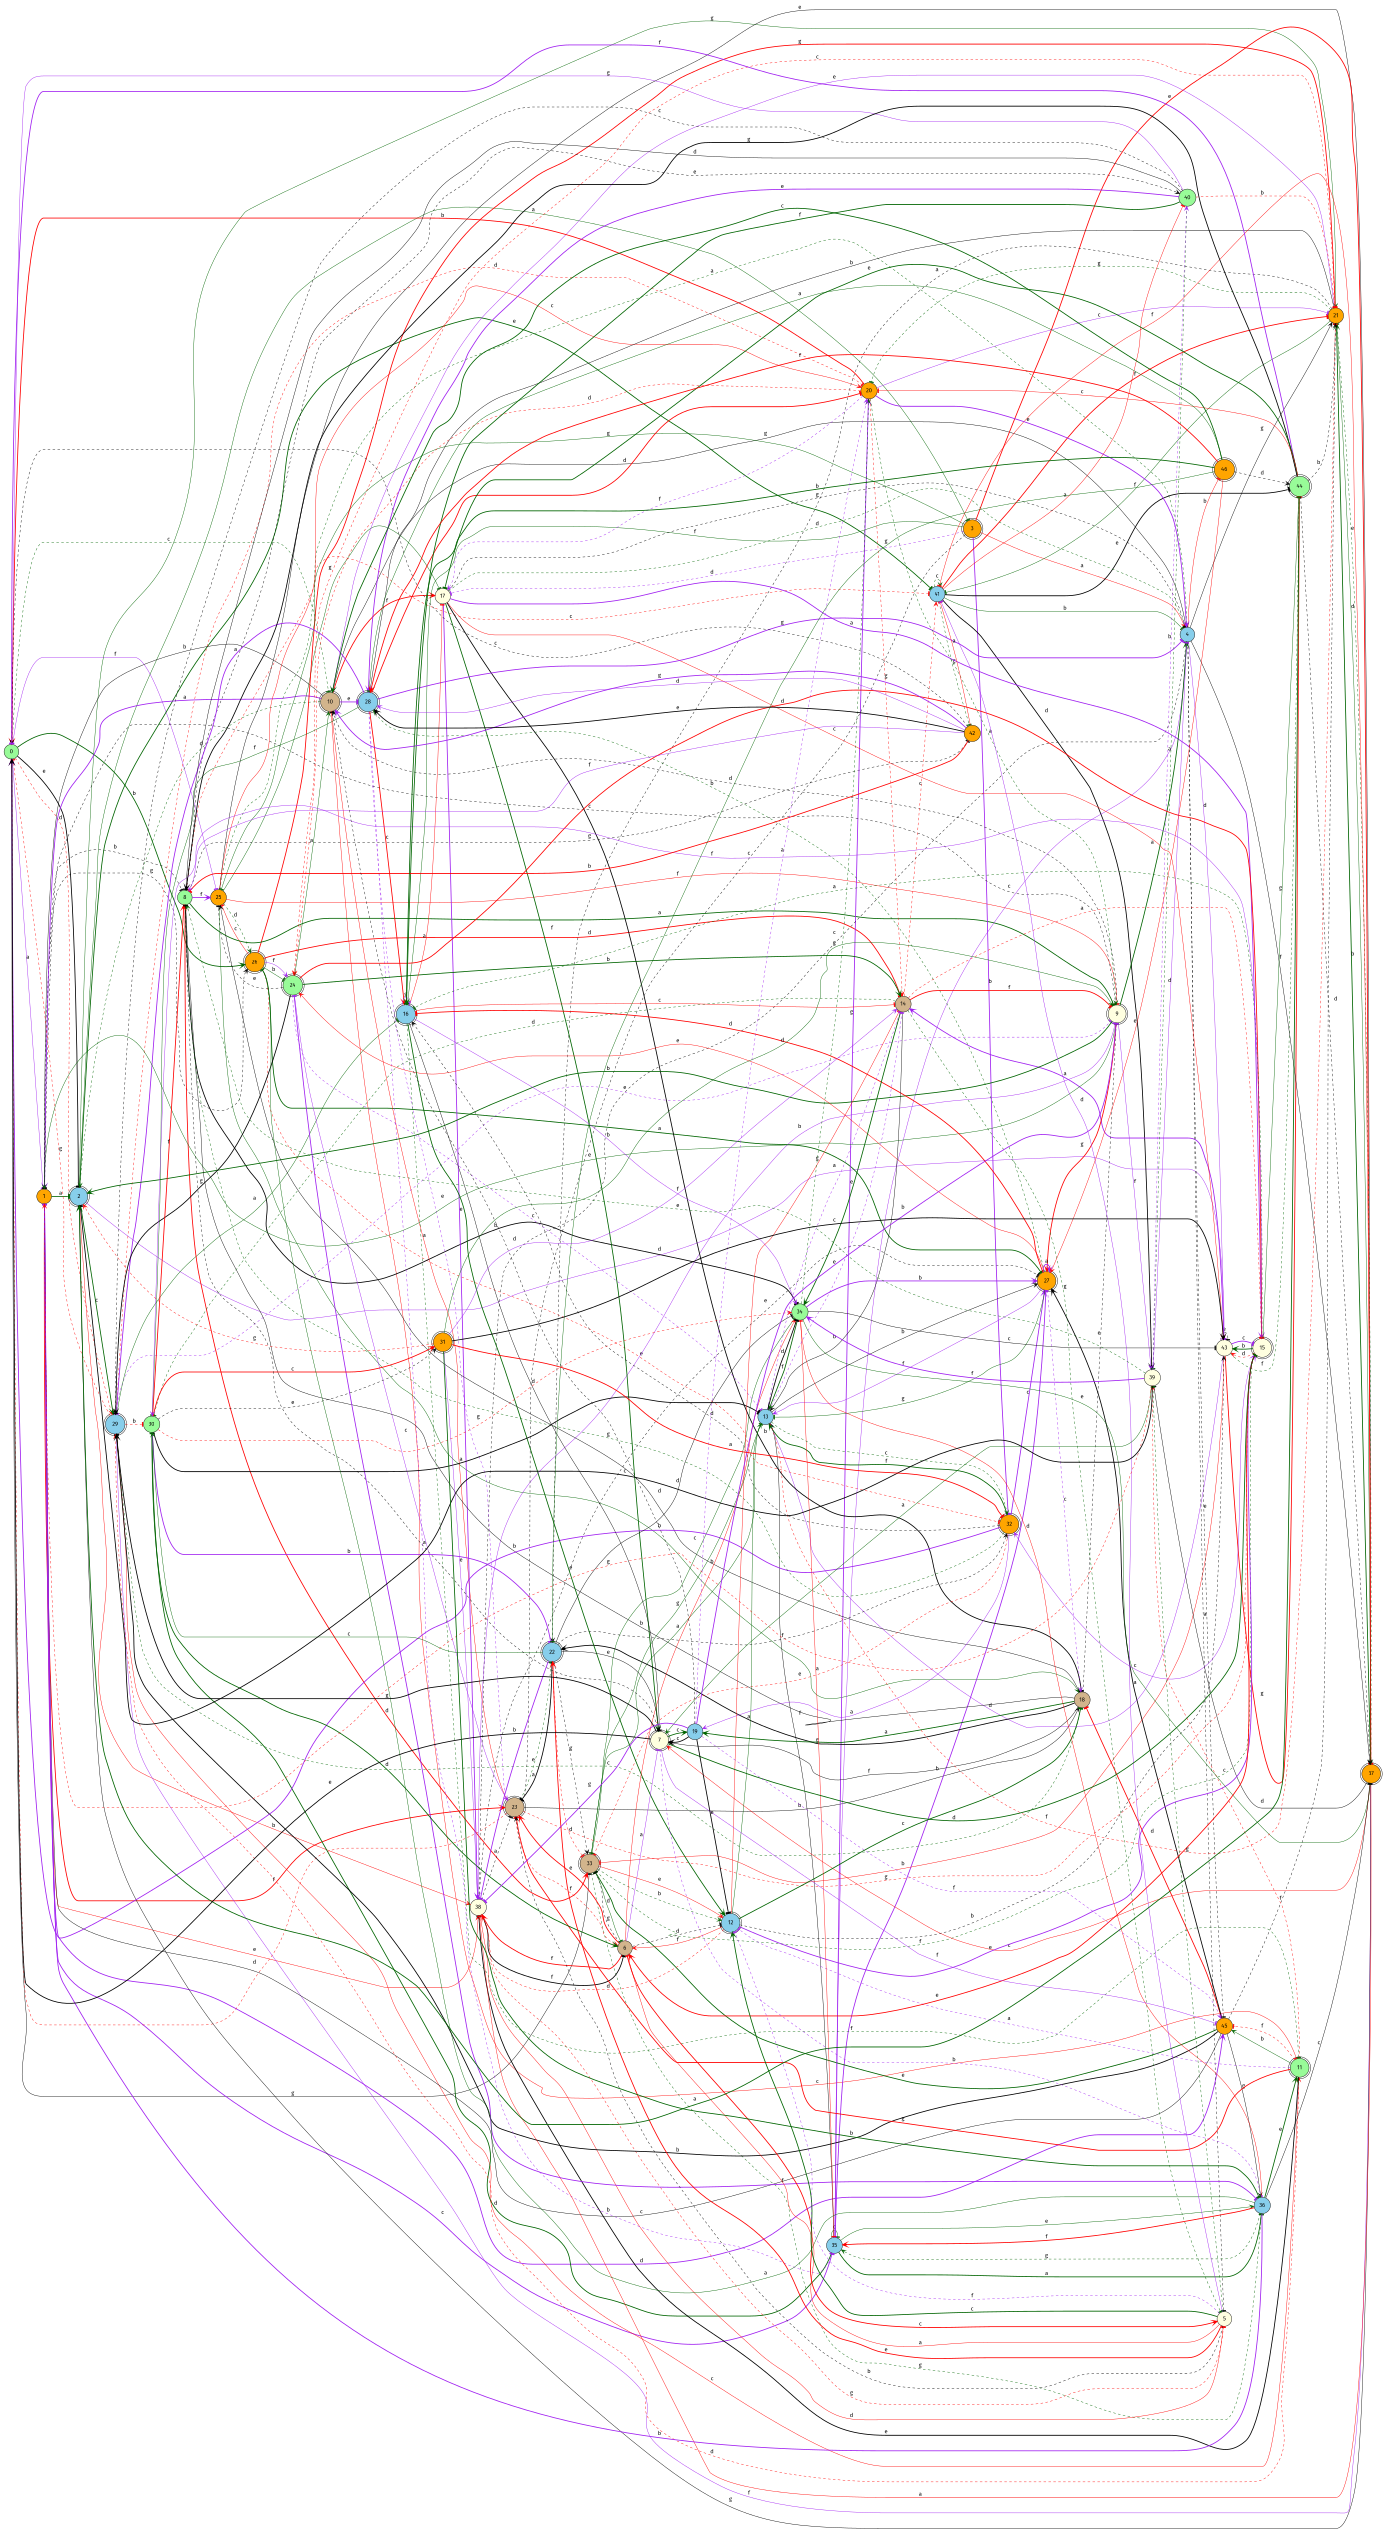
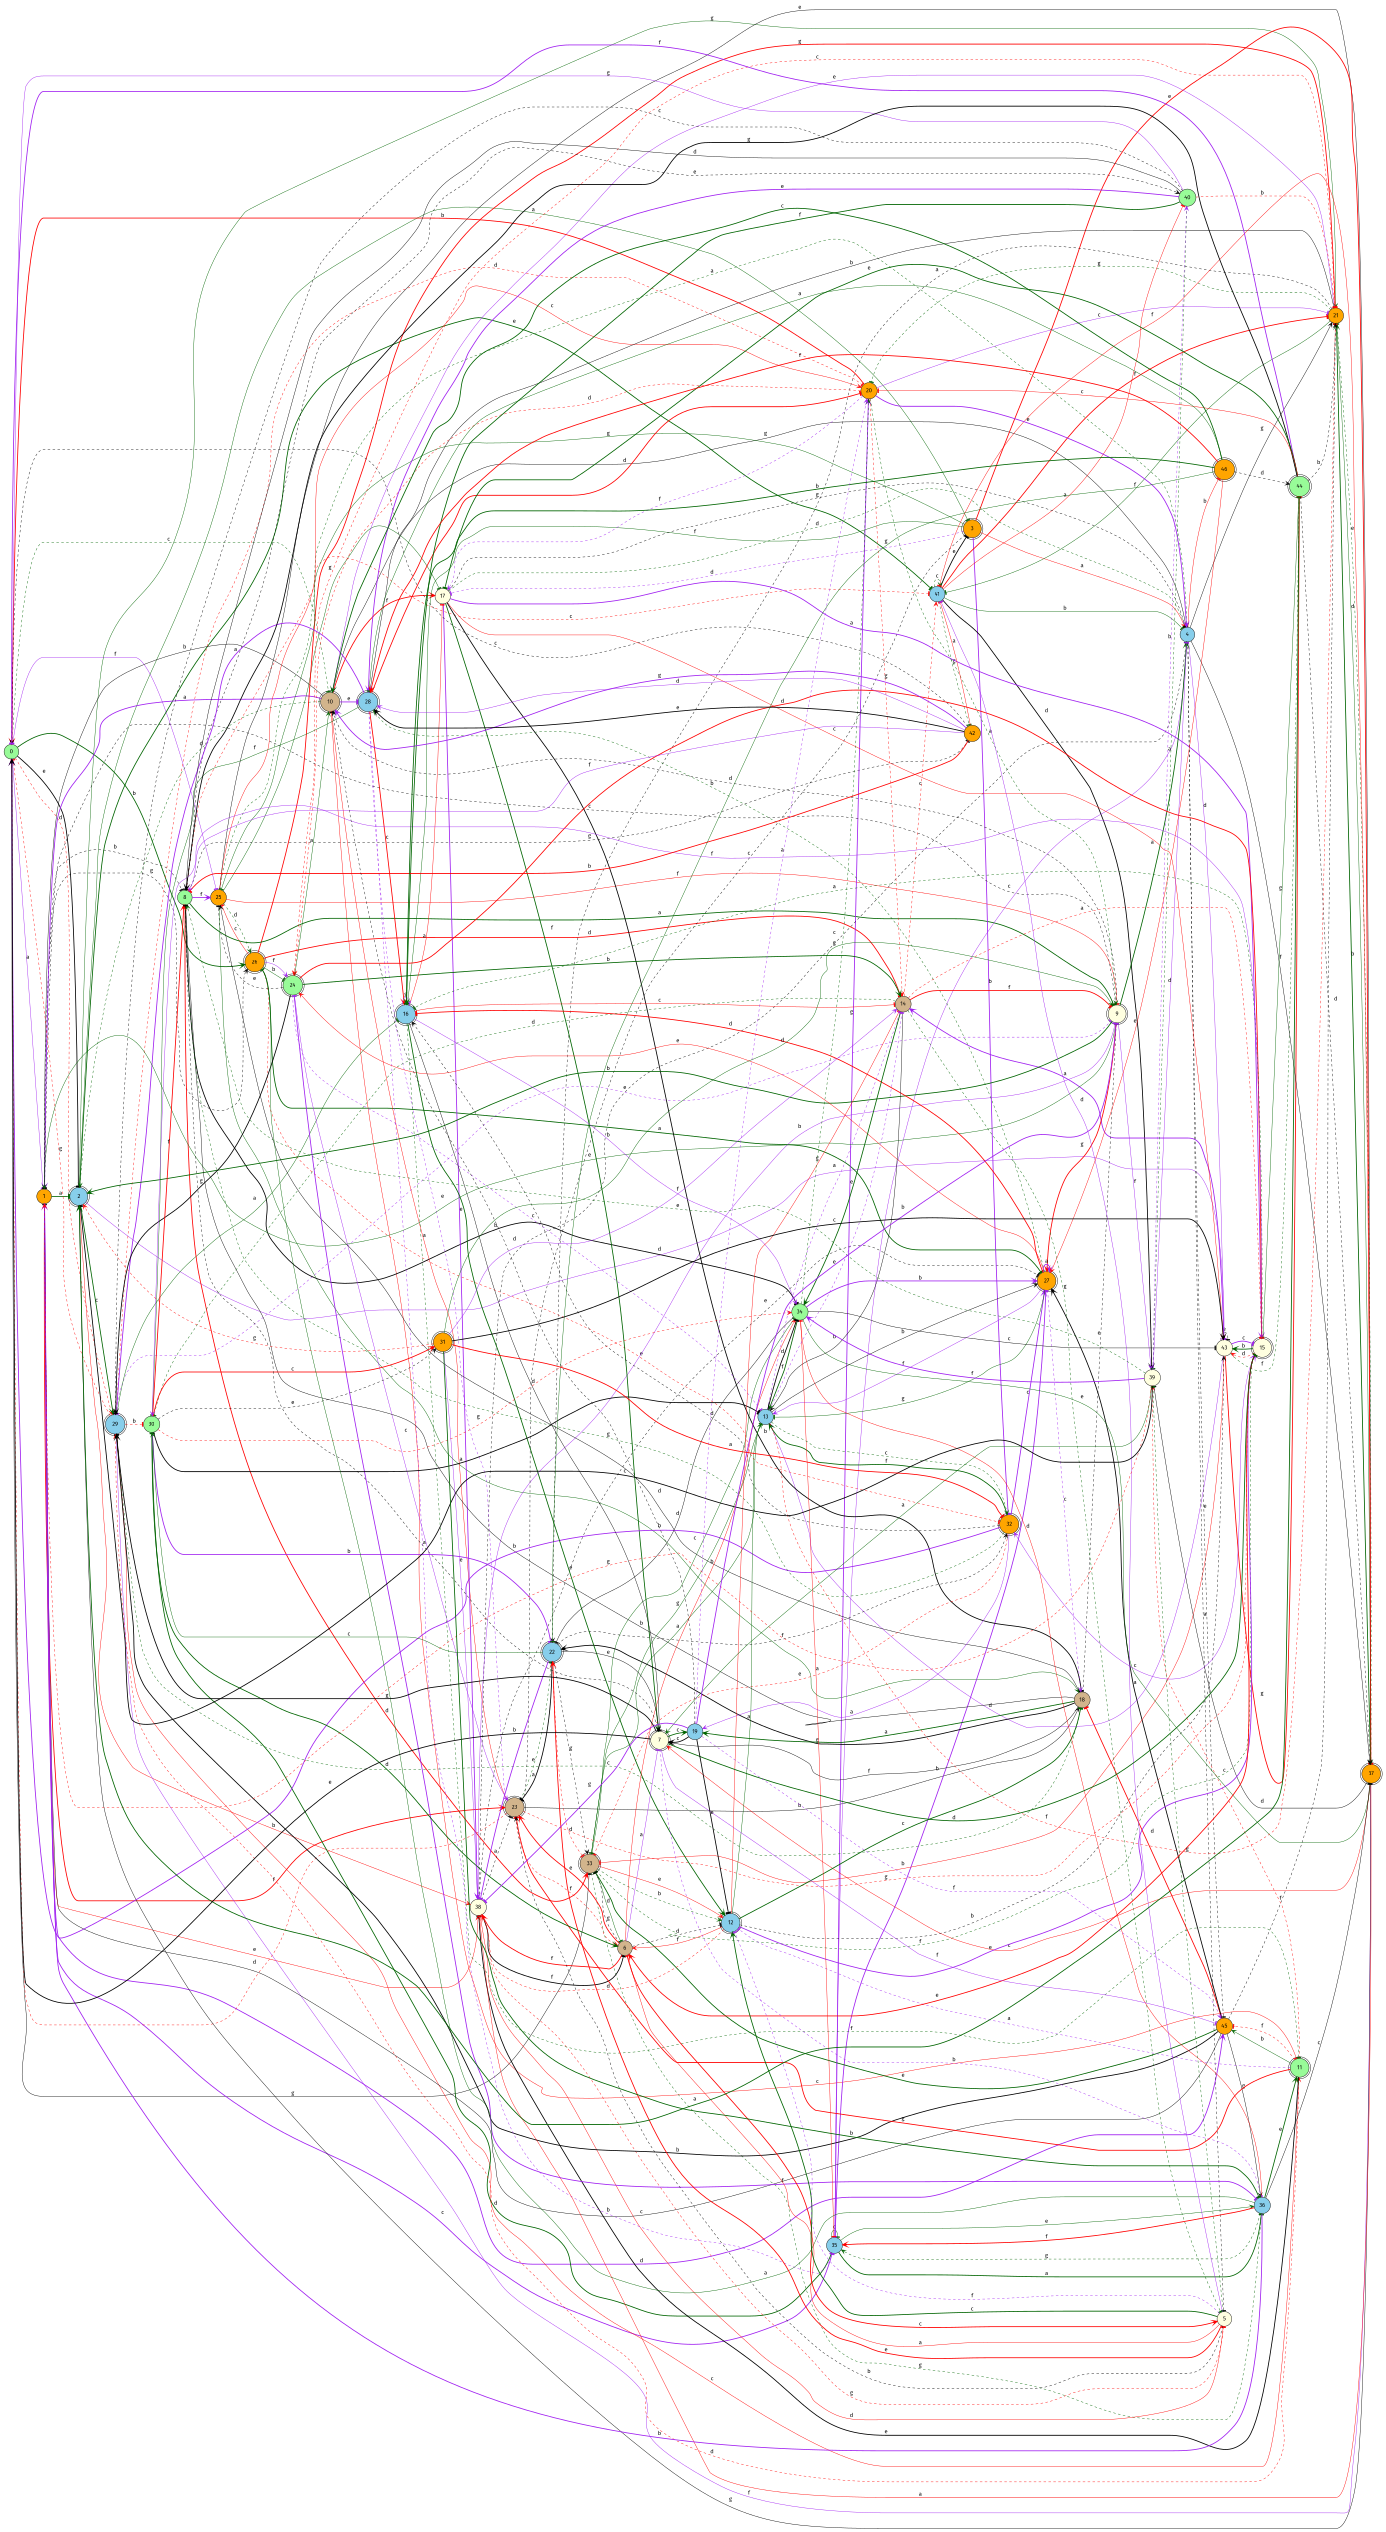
(1122, 553) -> (952, 562)
(782, 626) -> none
(679, 1485) -> (689, 1480)
(809, 1831) -> none
(310, 2298) -> (310, 2298)
